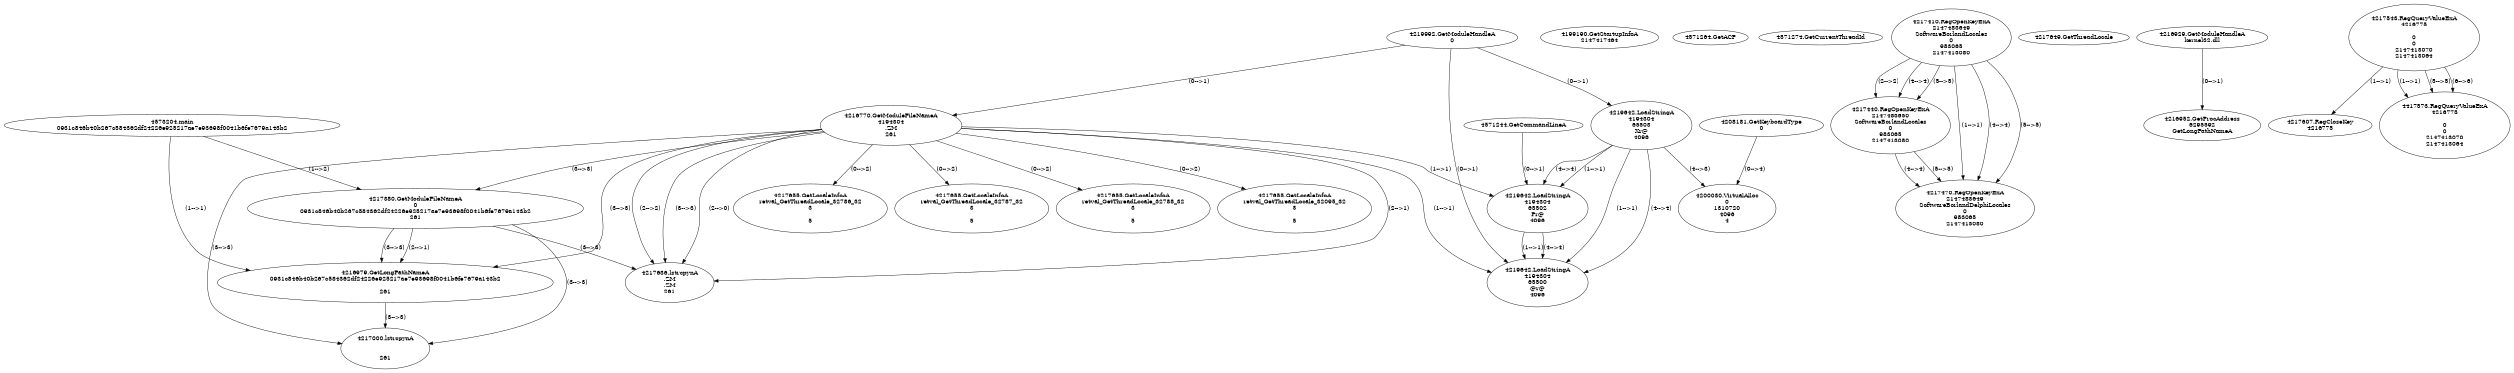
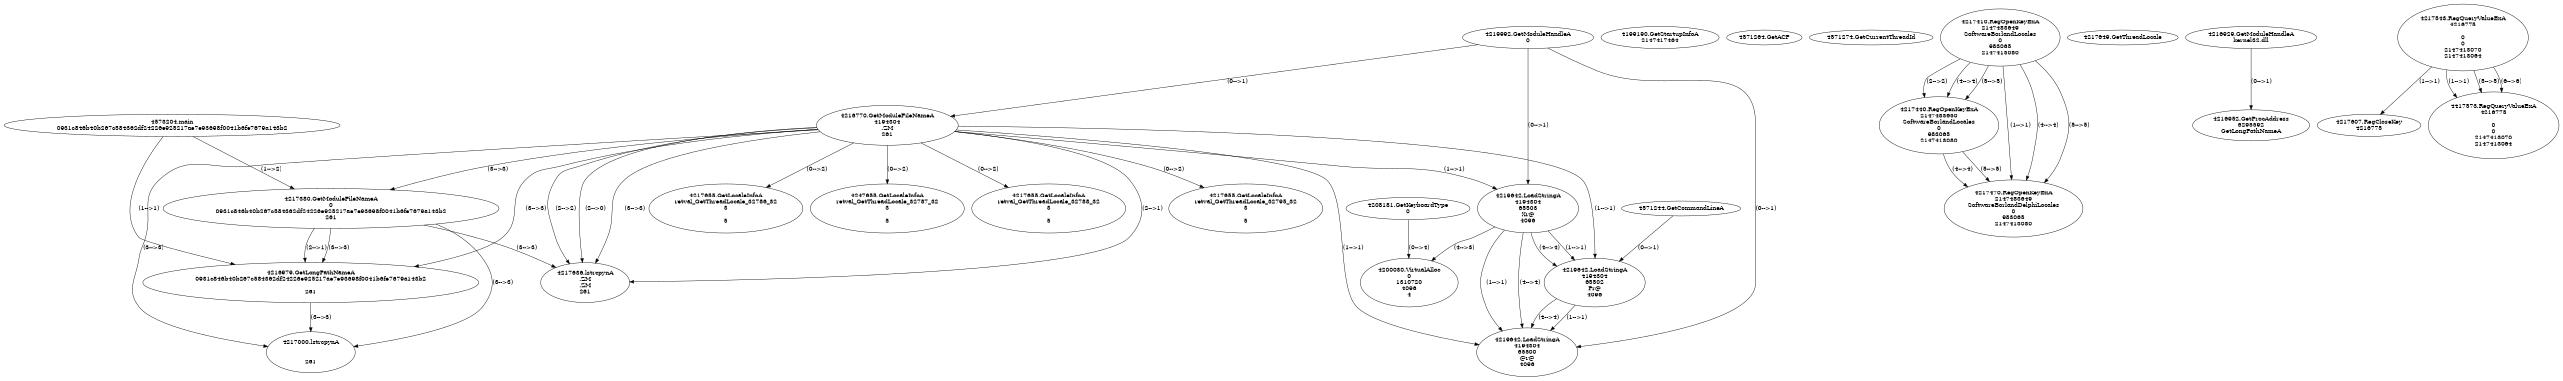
none -> (1279, 160)
(972, 208) -> (887, 208)
(1295, 208) -> (1246, 208)
